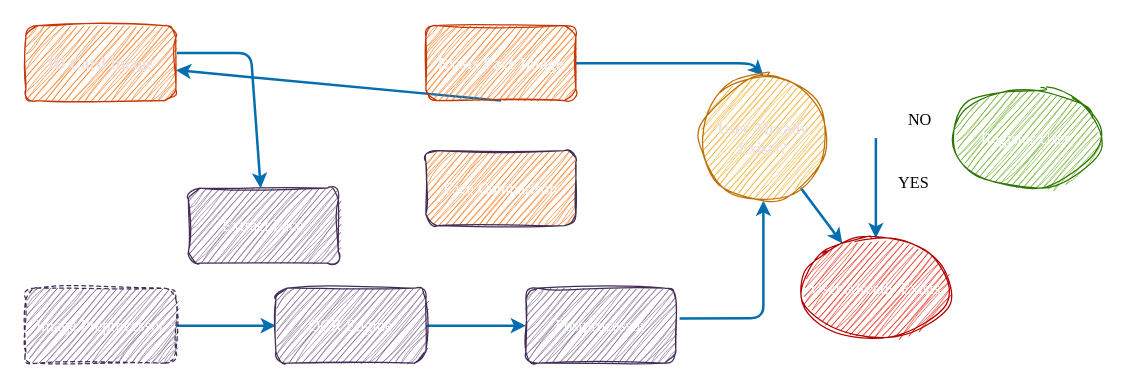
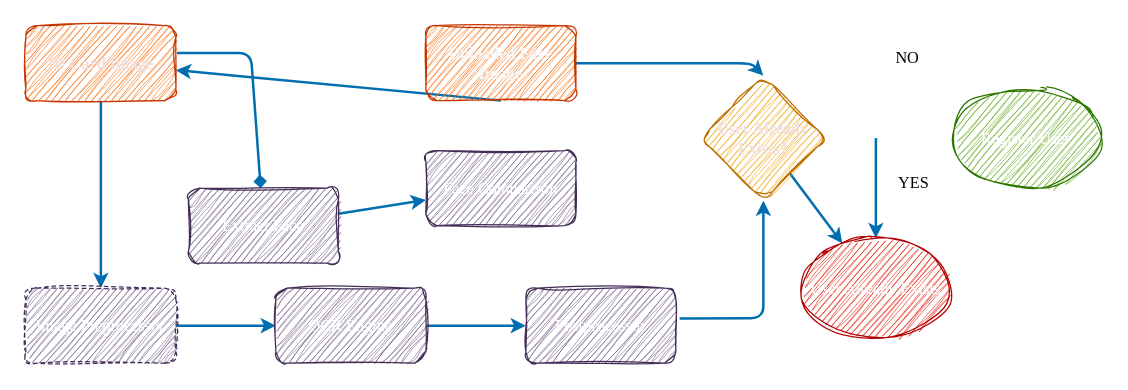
(501, 63) -> (501, 63)
(919, 119) -> (907, 57)
(763, 138) -> (763, 138)
(259, 175) -> (259, 174)
(501, 188) -> (501, 188)
none -> (101, 189)
none -> (378, 208)
